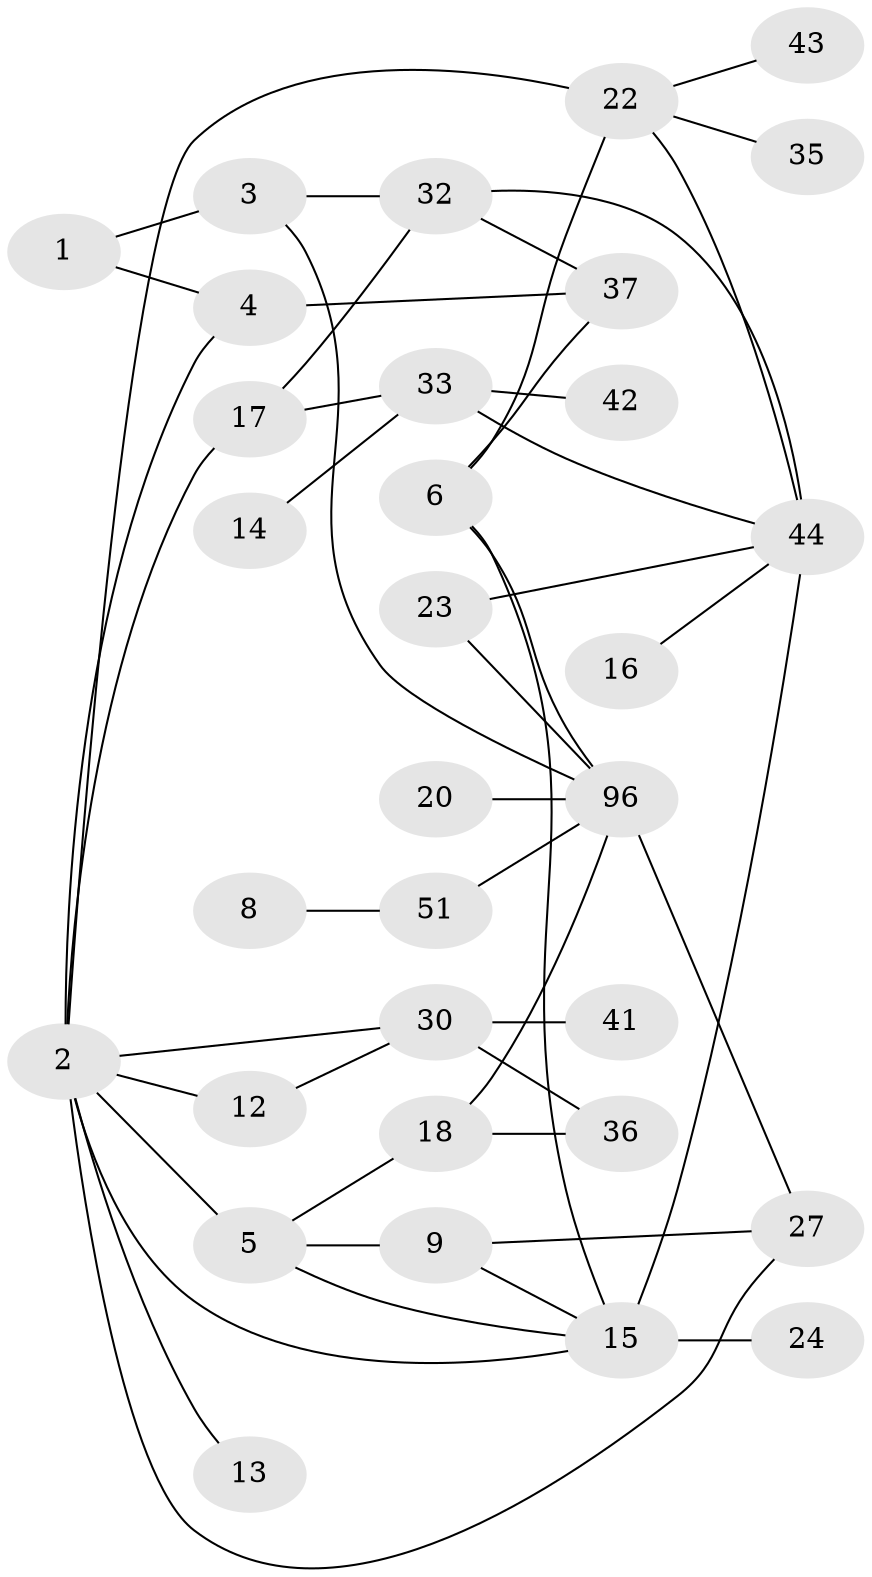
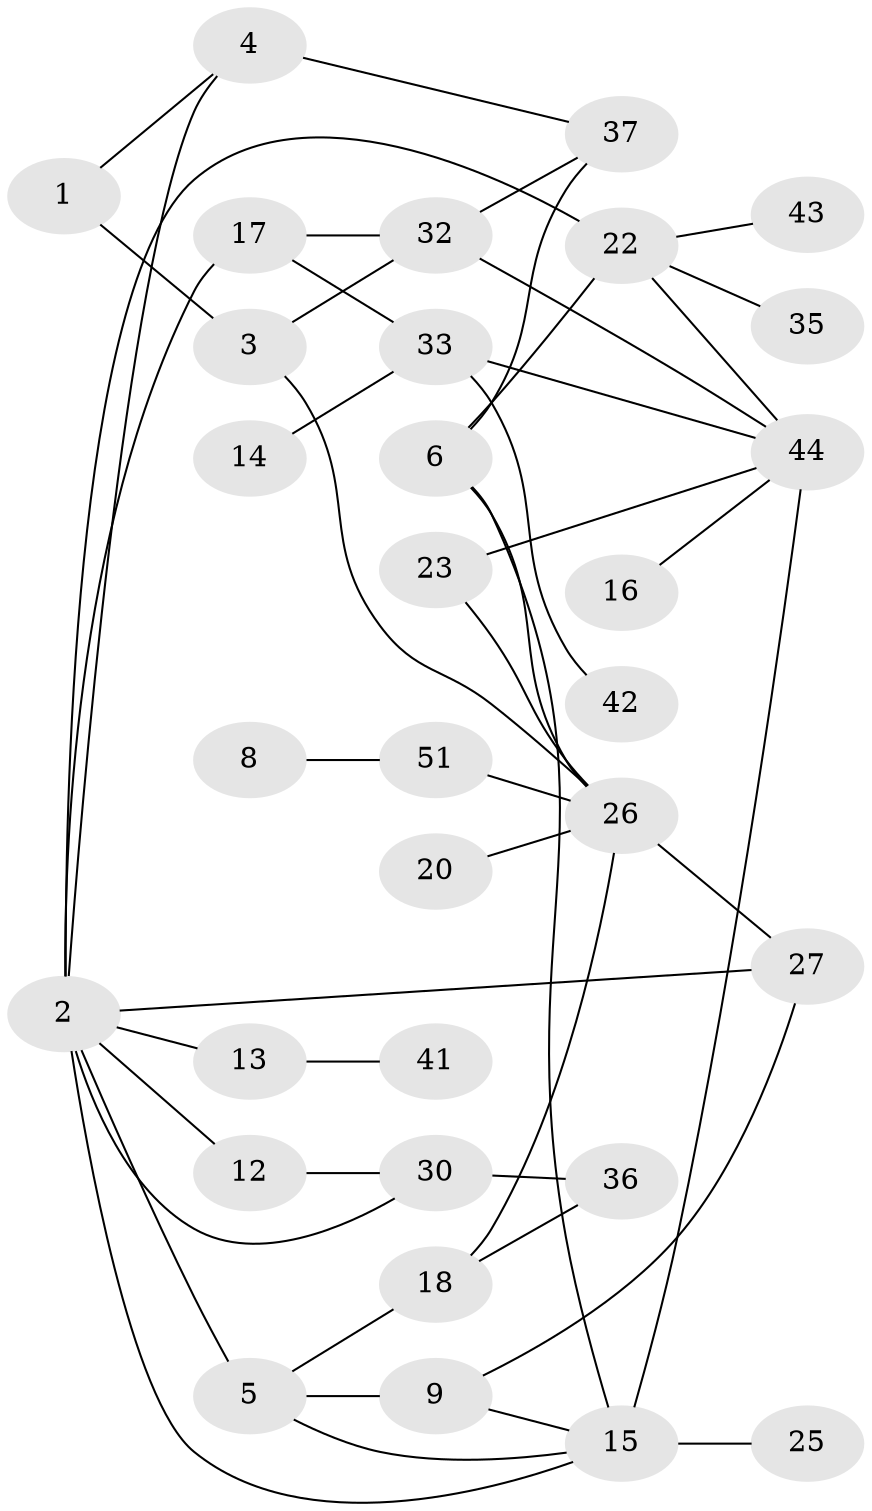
(622, 799) -> (622, 816)
(511, 1022) -> (343, 1062)
(808, 1340) -> (808, 1444)
